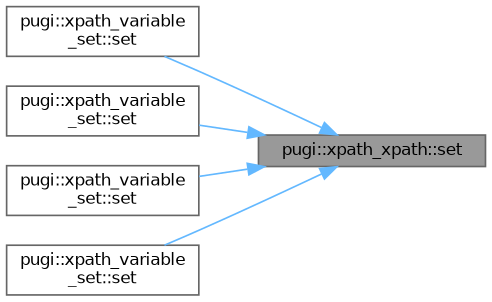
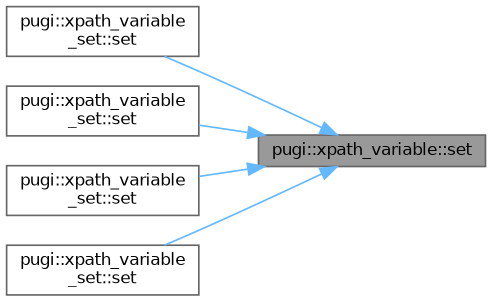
(372, 151) -> (372, 151)
